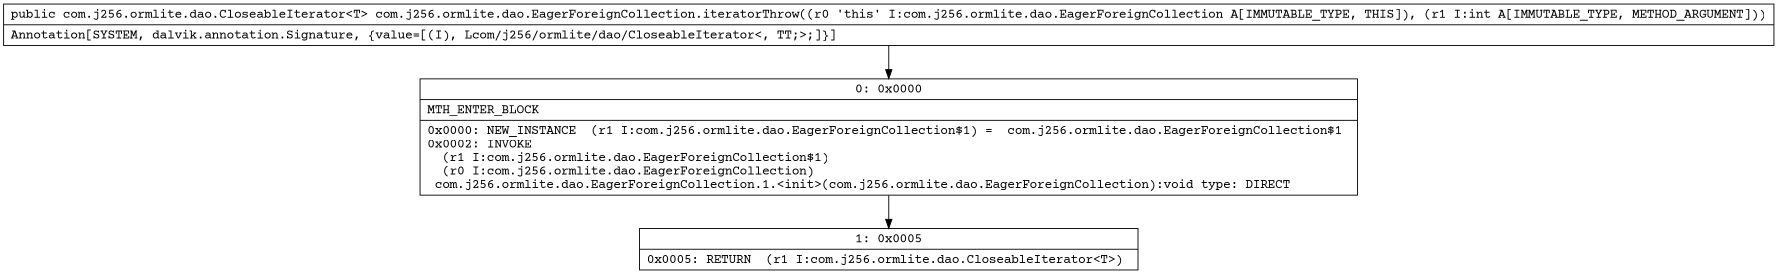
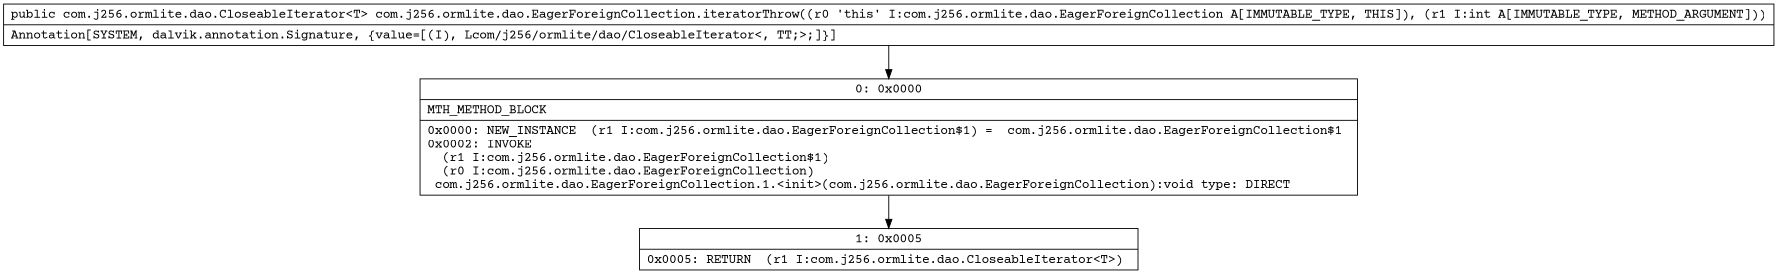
(483, 110) -> (487, 110)
